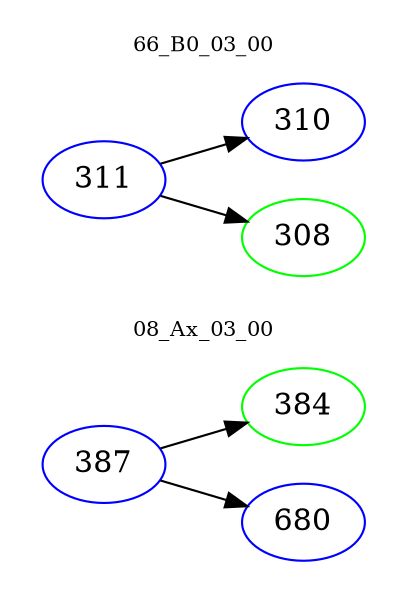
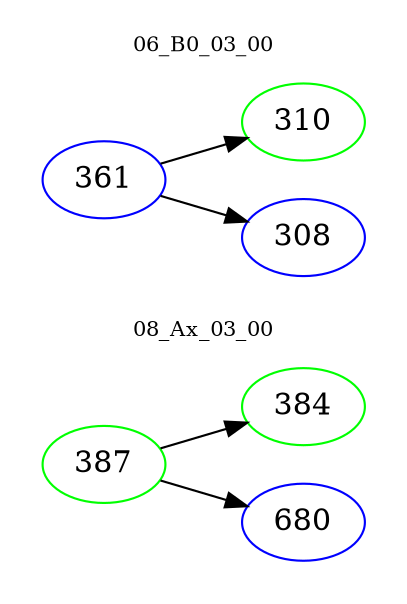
(204, 46) -> (204, 46)
(303, 122) -> (303, 122)
(104, 180) -> (104, 180)
(303, 238) -> (303, 238)
(104, 464) -> (104, 464)
